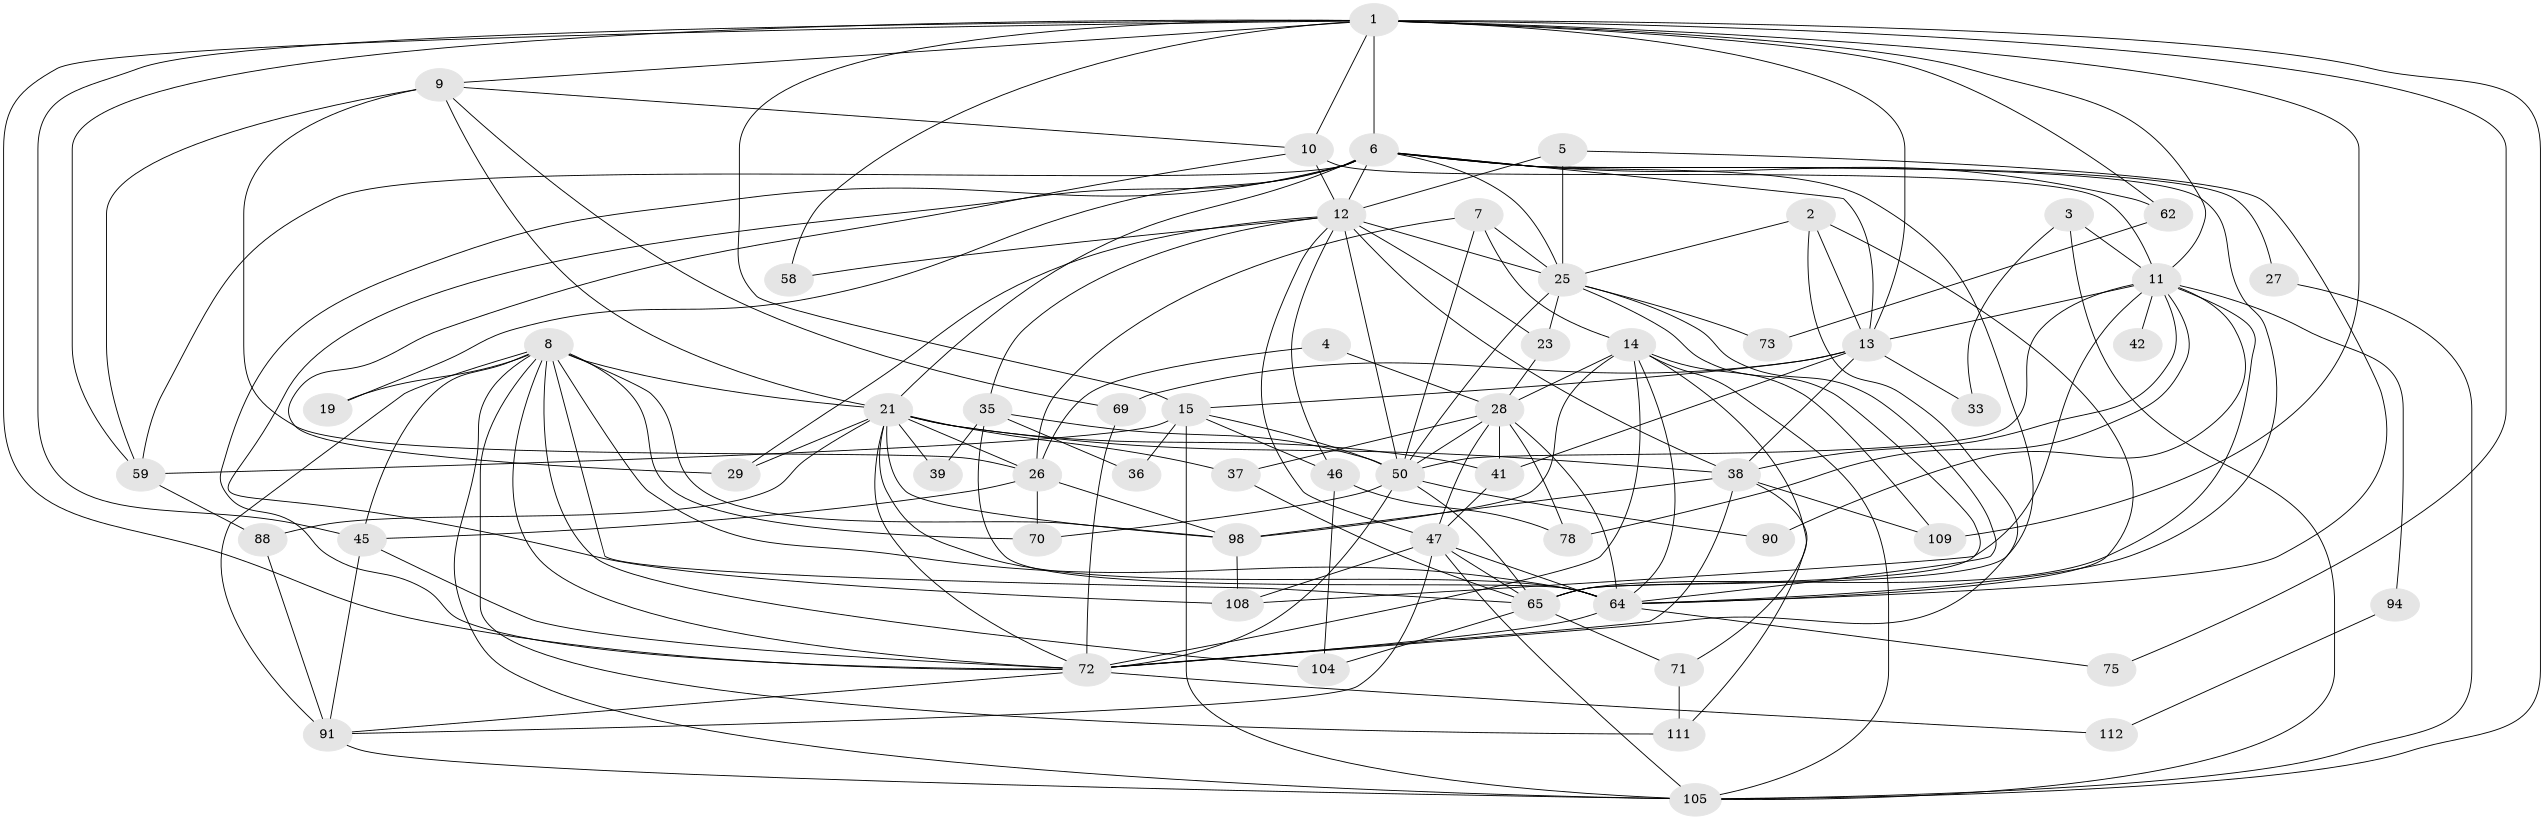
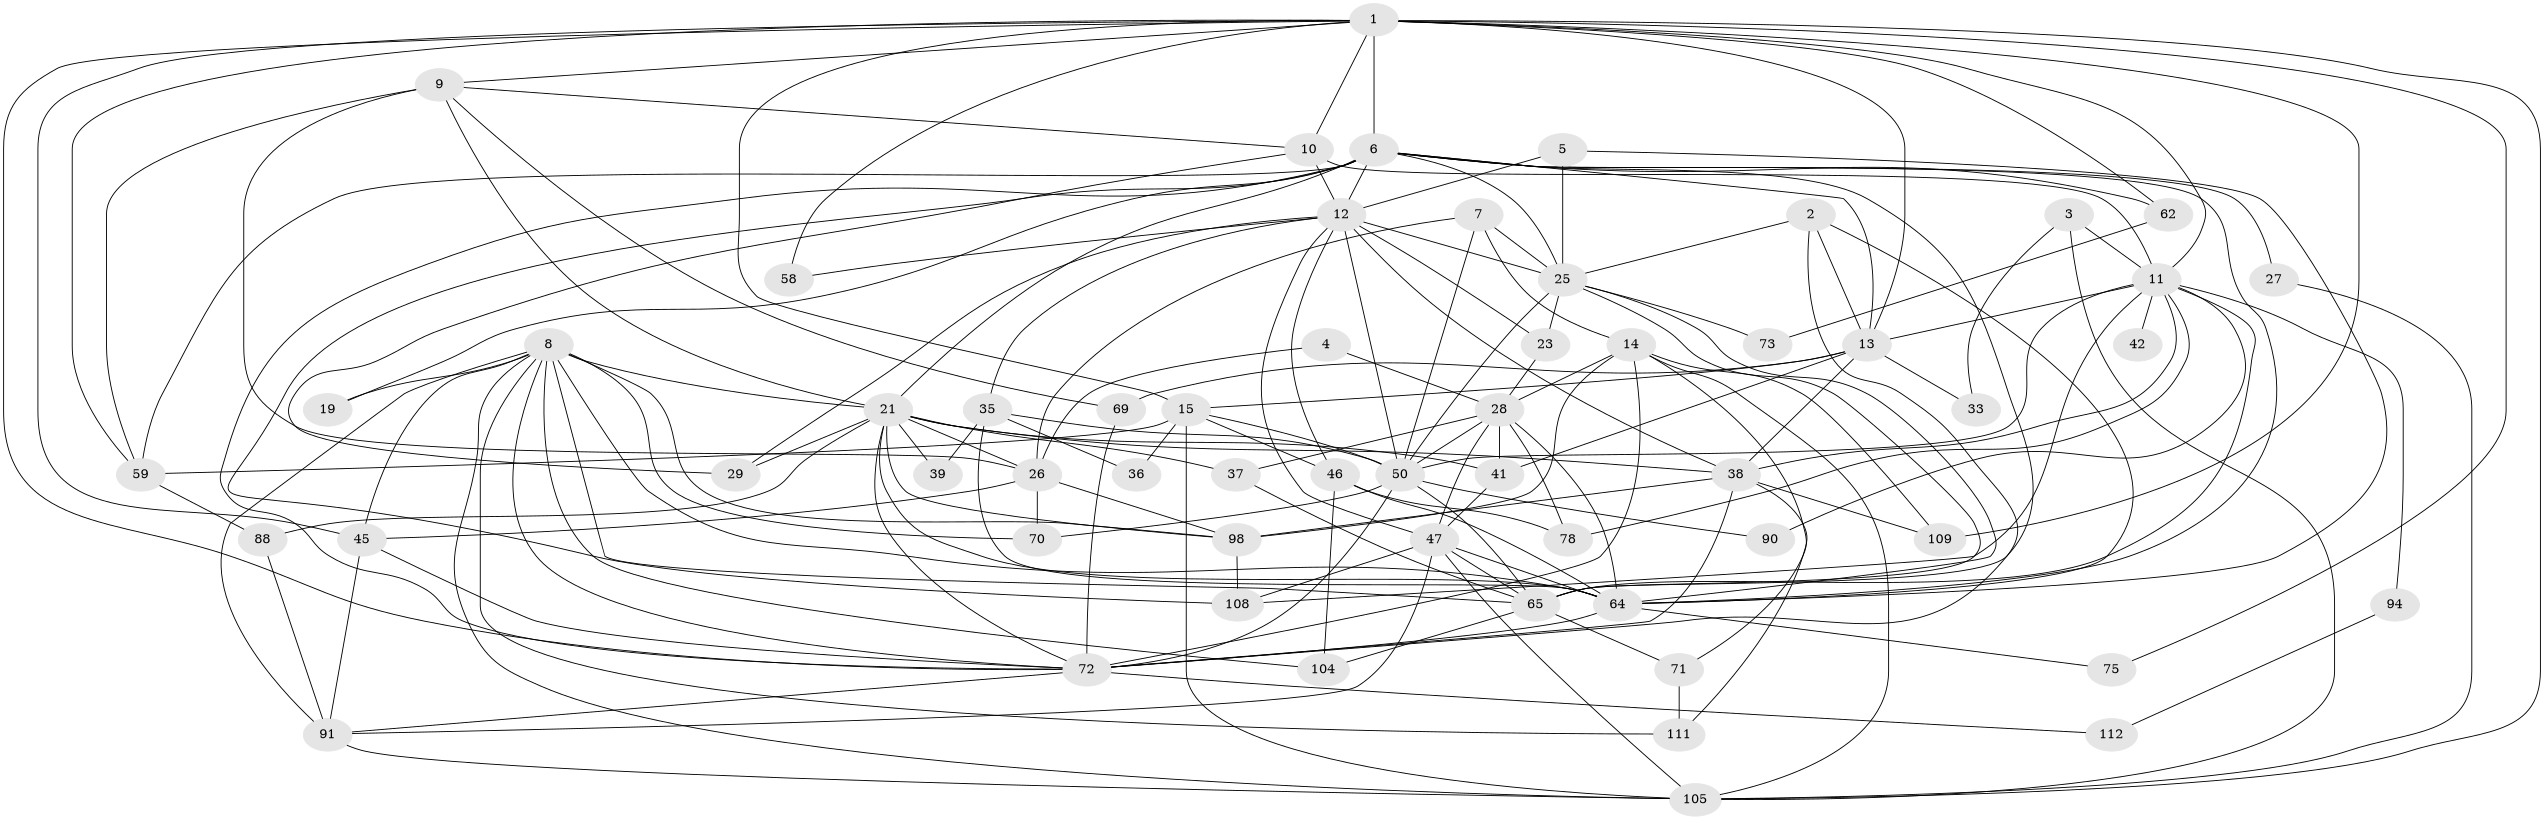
(1675, 493) -> (1487, 533)
